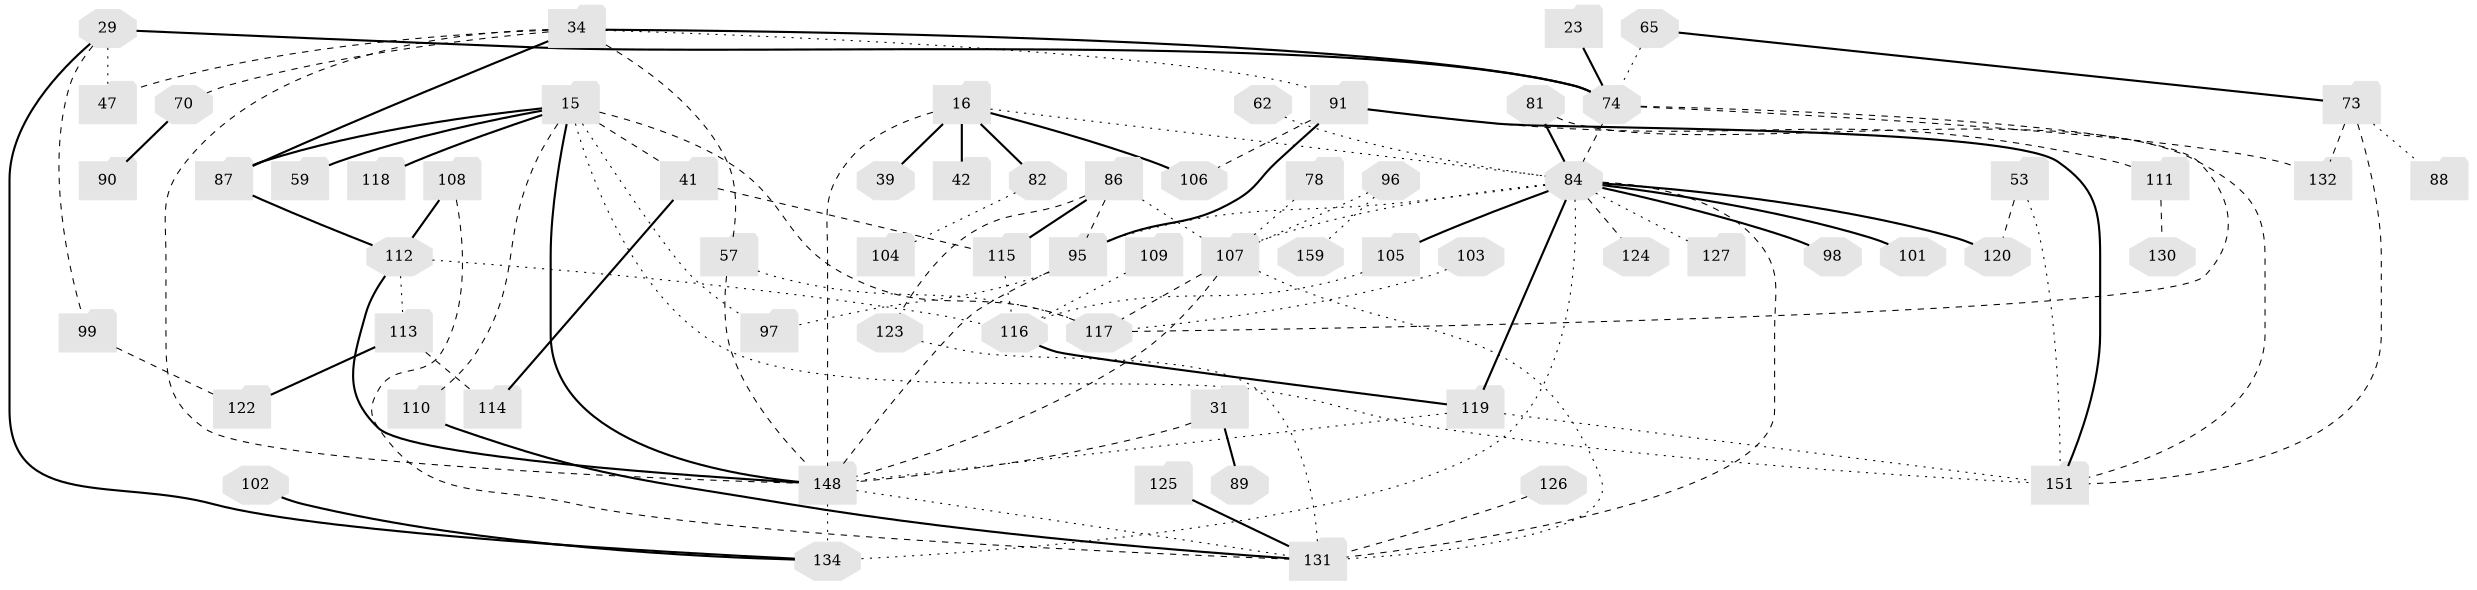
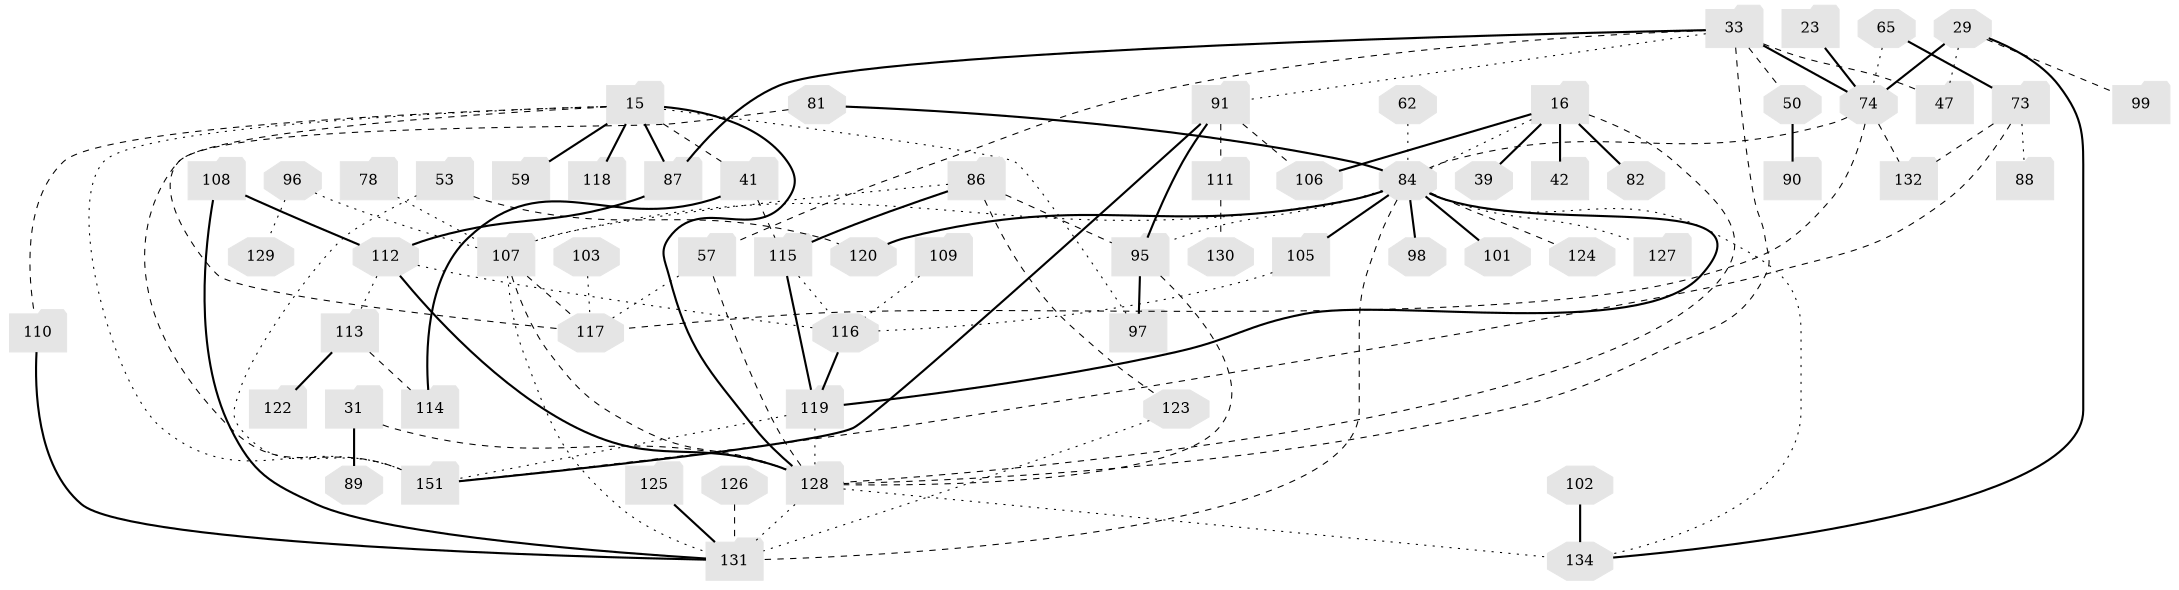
(577, 29) -> (1734, 29)
(184, 105) -> (1793, 105)
(886, 257) -> none
(1311, 257) -> (261, 257)
(981, 292) -> (1139, 295)
none -> (799, 333)
(160, 369) -> none
(828, 485) -> (815, 485)
(686, 520) -> (337, 511)
